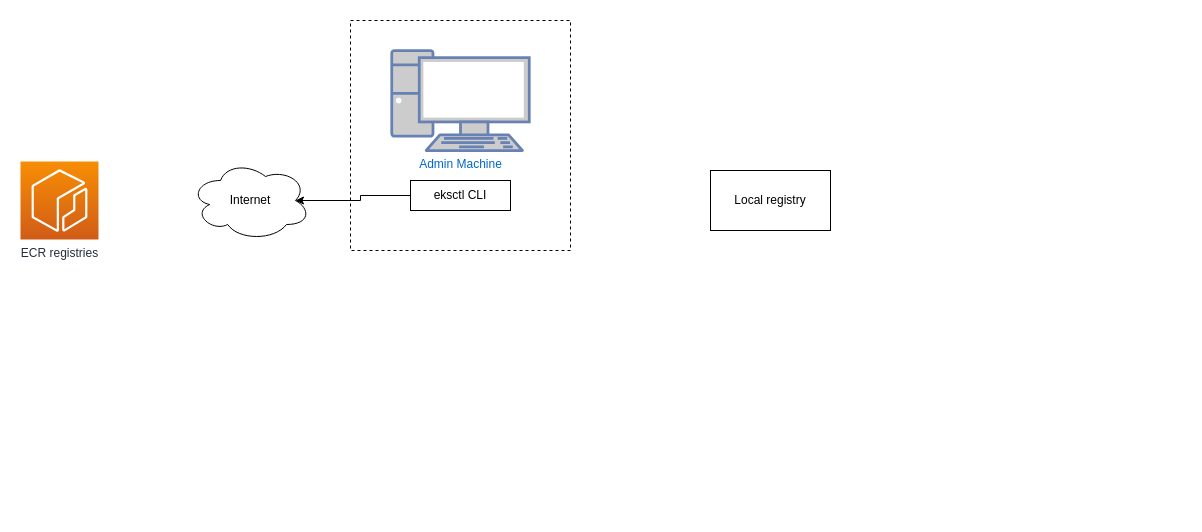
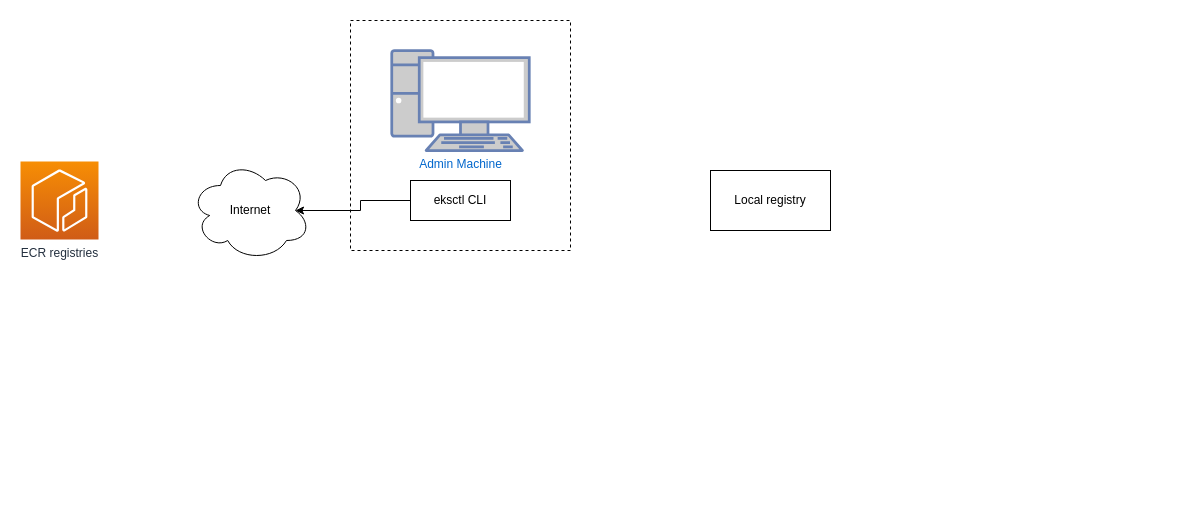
(461, 196) -> (461, 201)
(251, 201) -> (251, 211)
